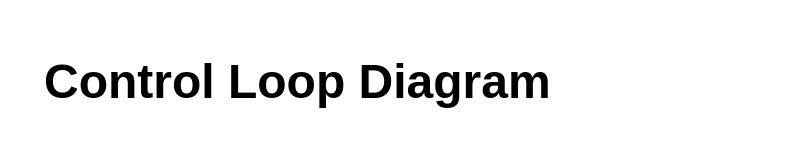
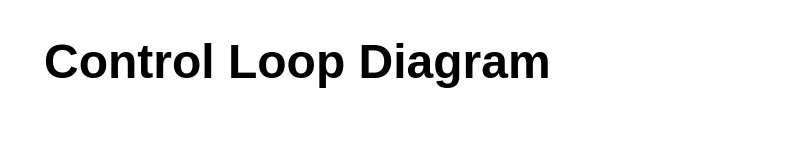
(401, 81) -> (401, 61)
